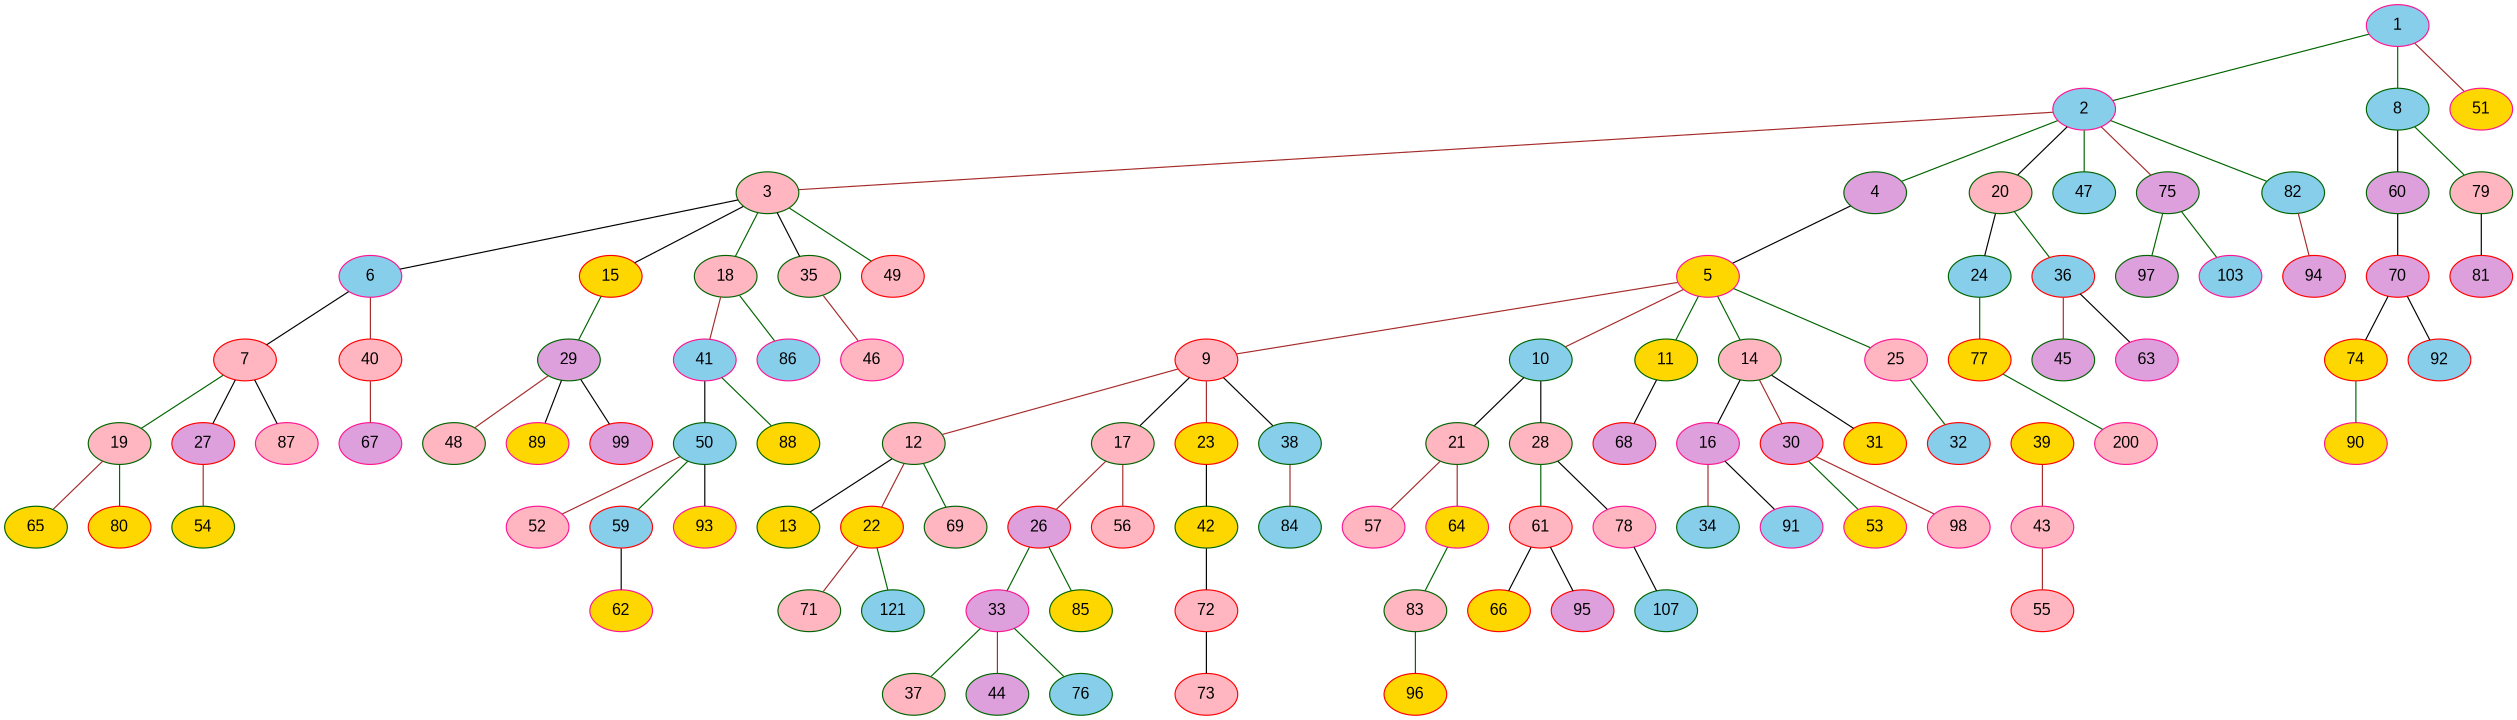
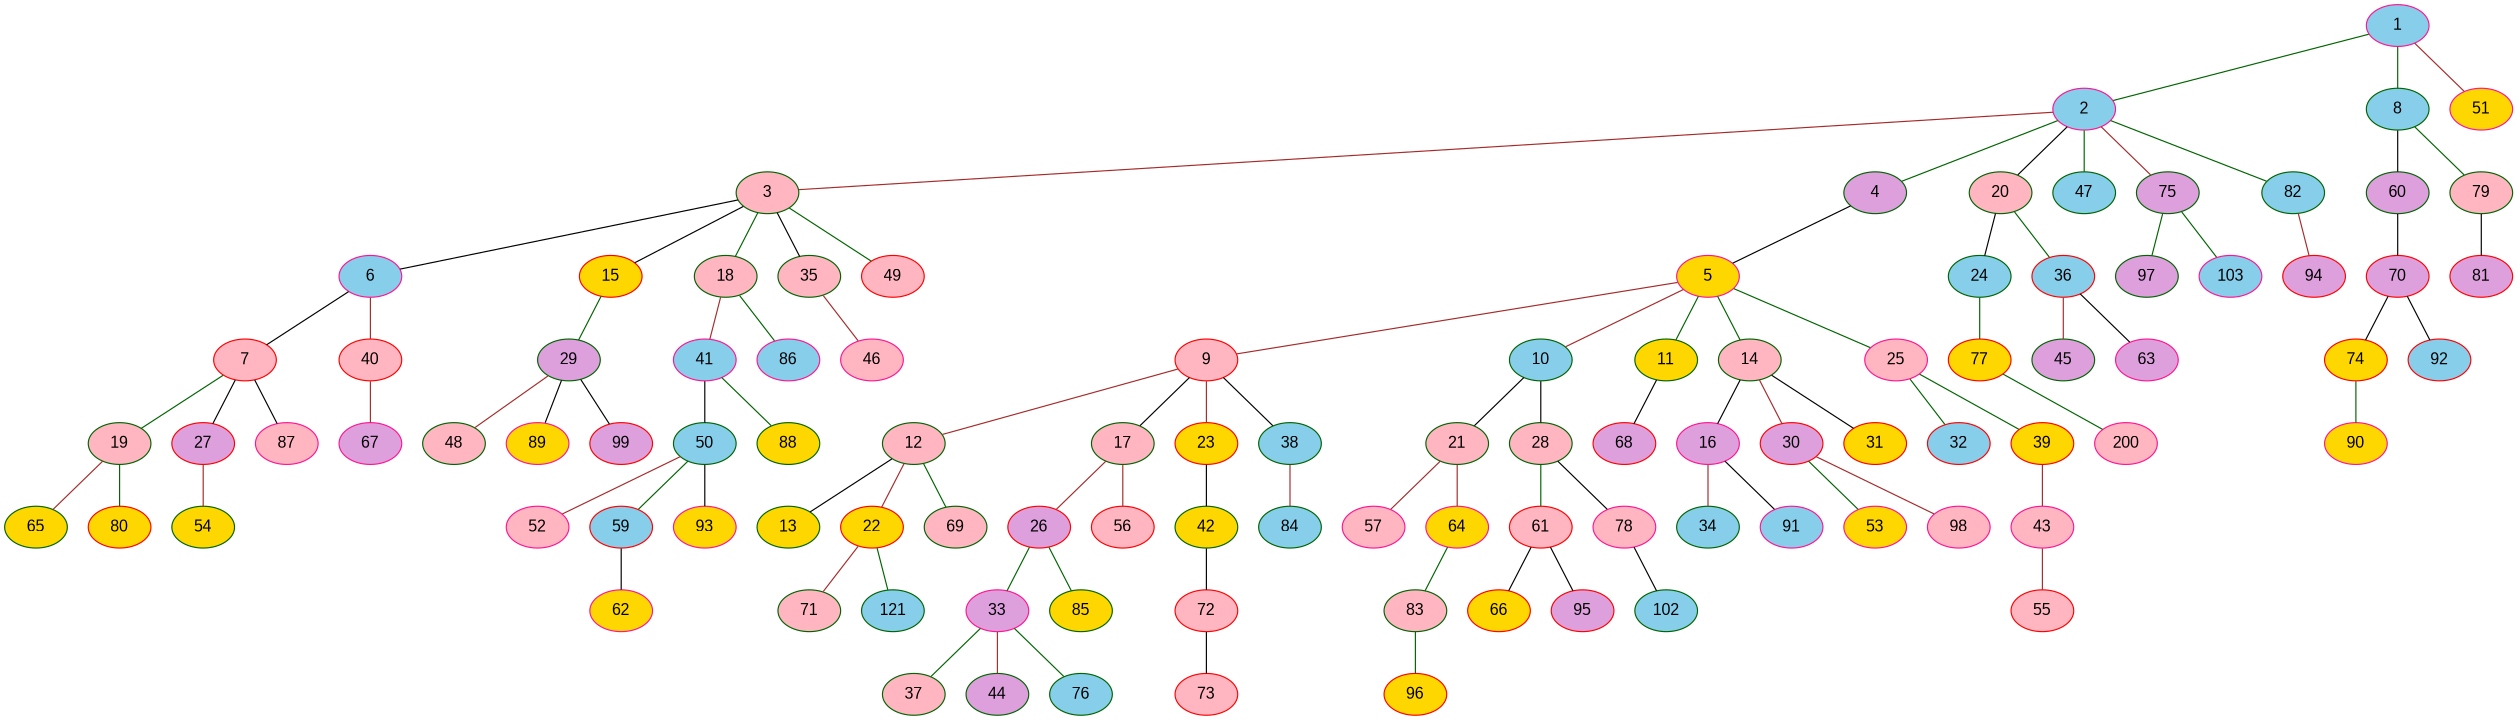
none -> (1969, 402)
(1666, 611) -> (1666, 611)
